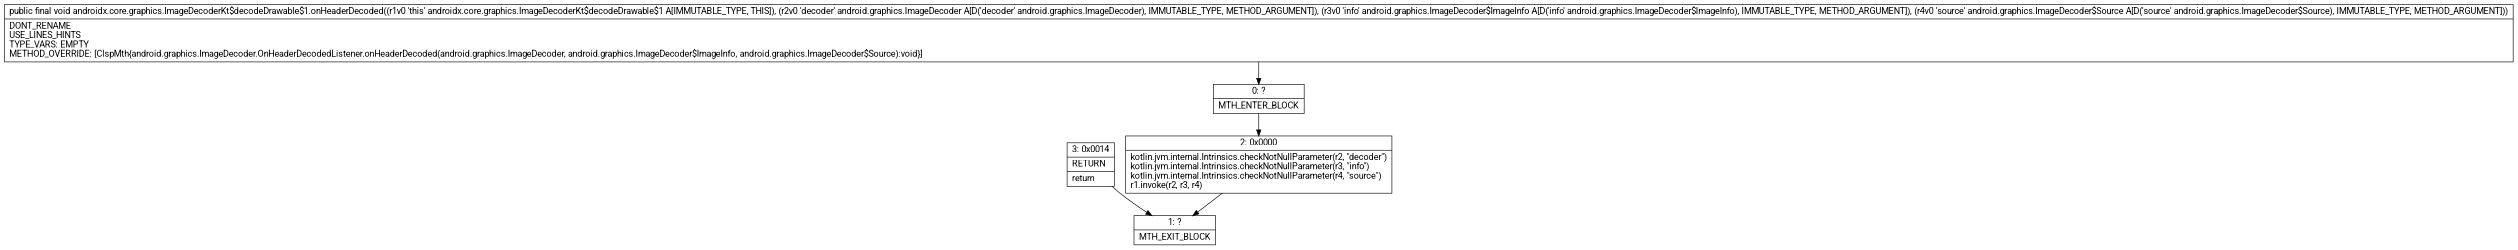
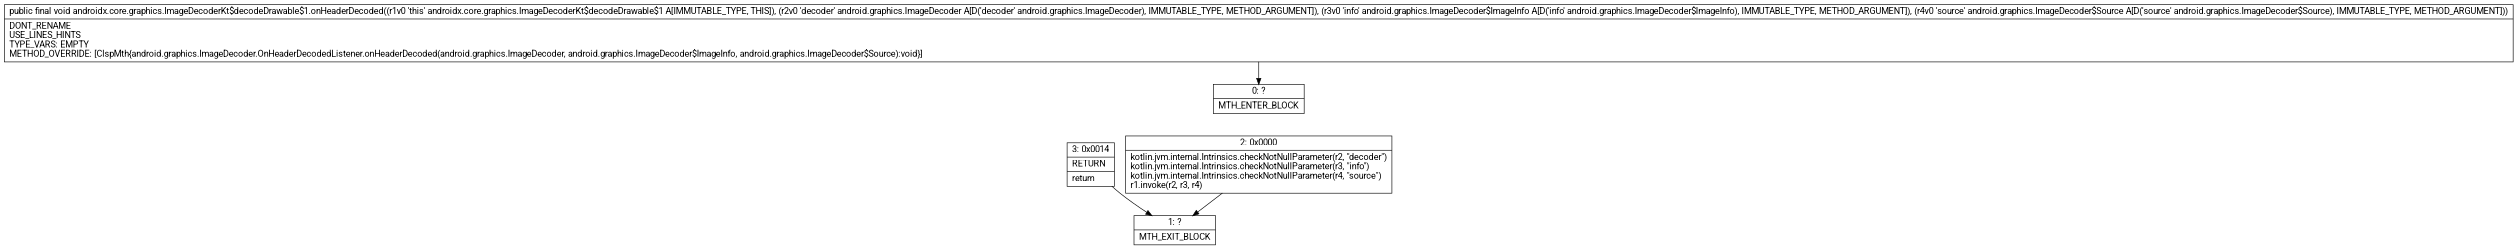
(1259, 122) -> none
